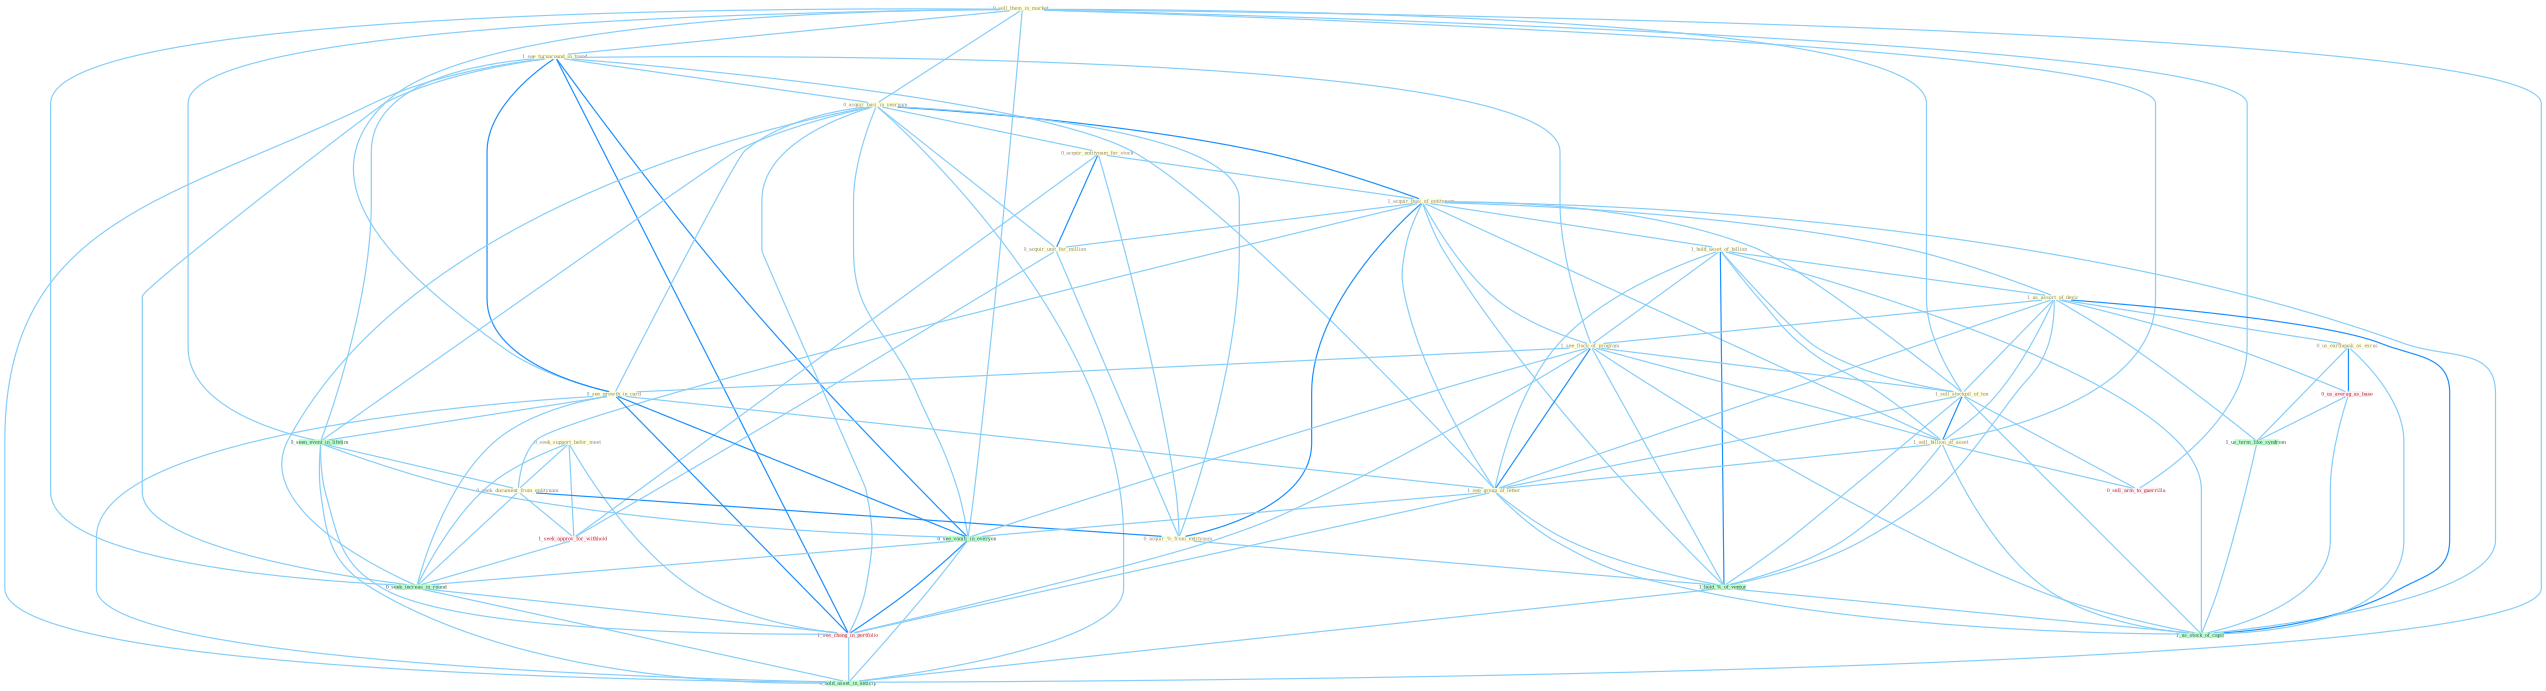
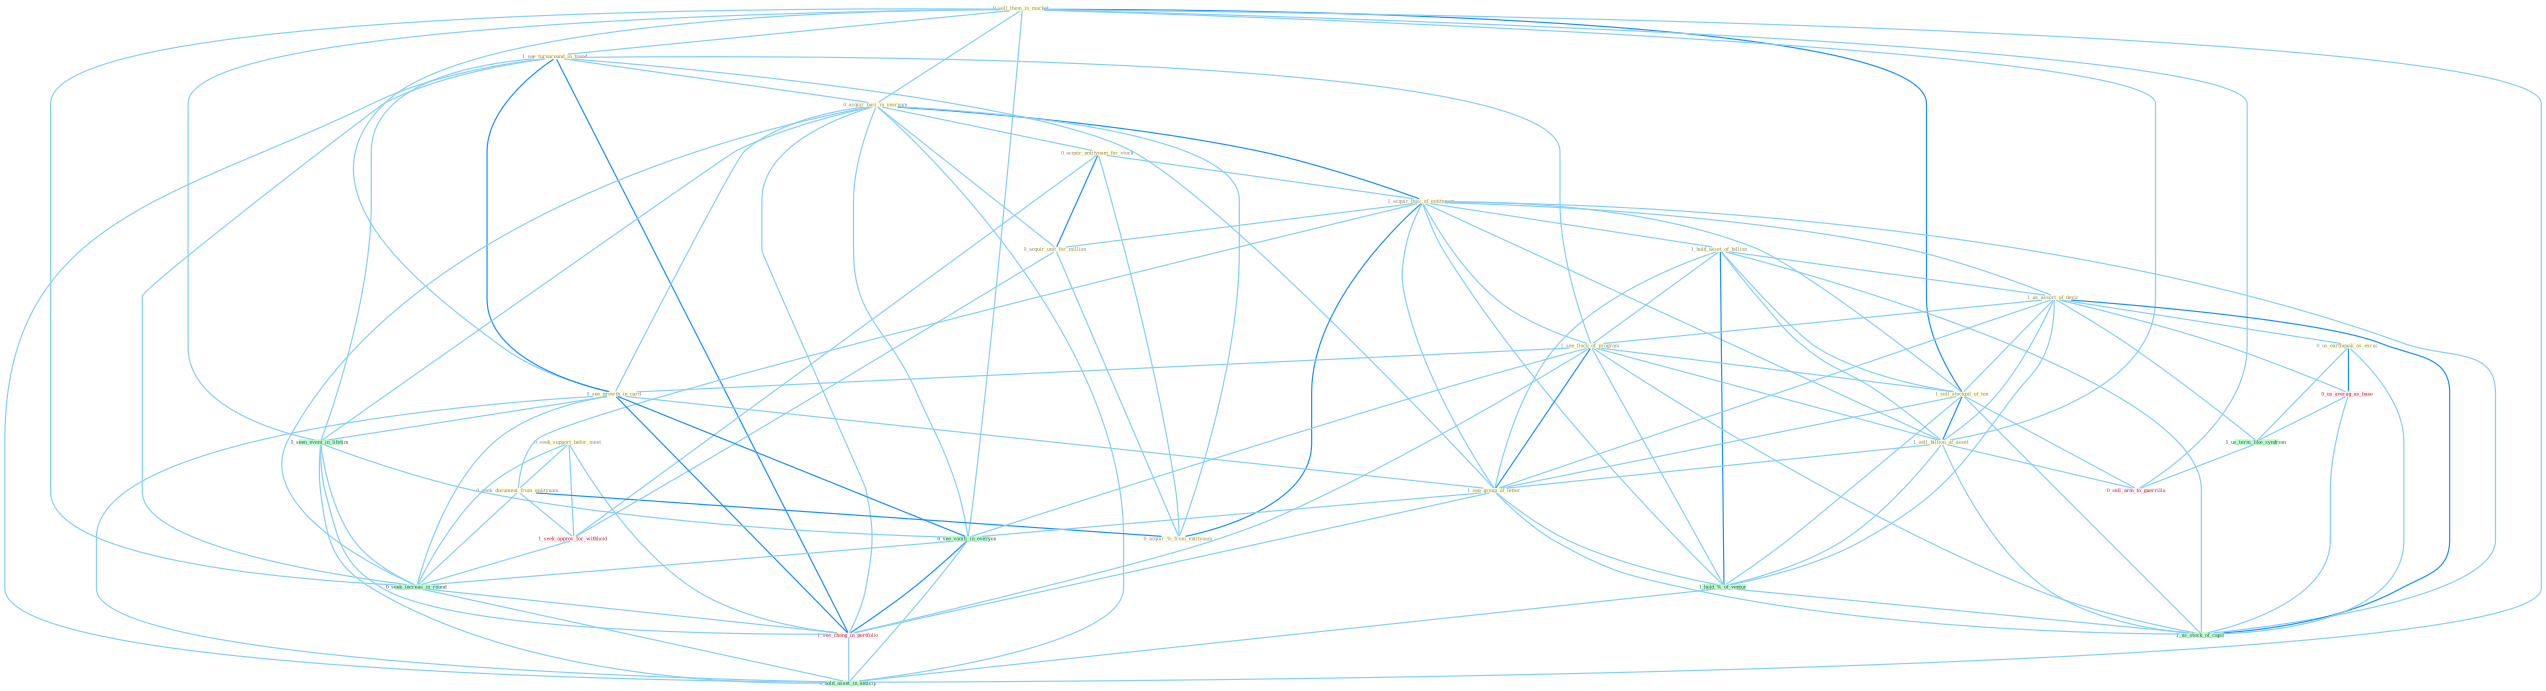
(1848, 61) -> (1848, 61)
(751, 307) -> none
(419, 466) -> (347, 529)
(2233, 540) -> (2200, 465)
(1452, 563) -> none
